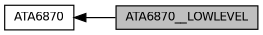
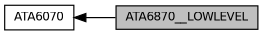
(39, 18) -> (39, 18)
